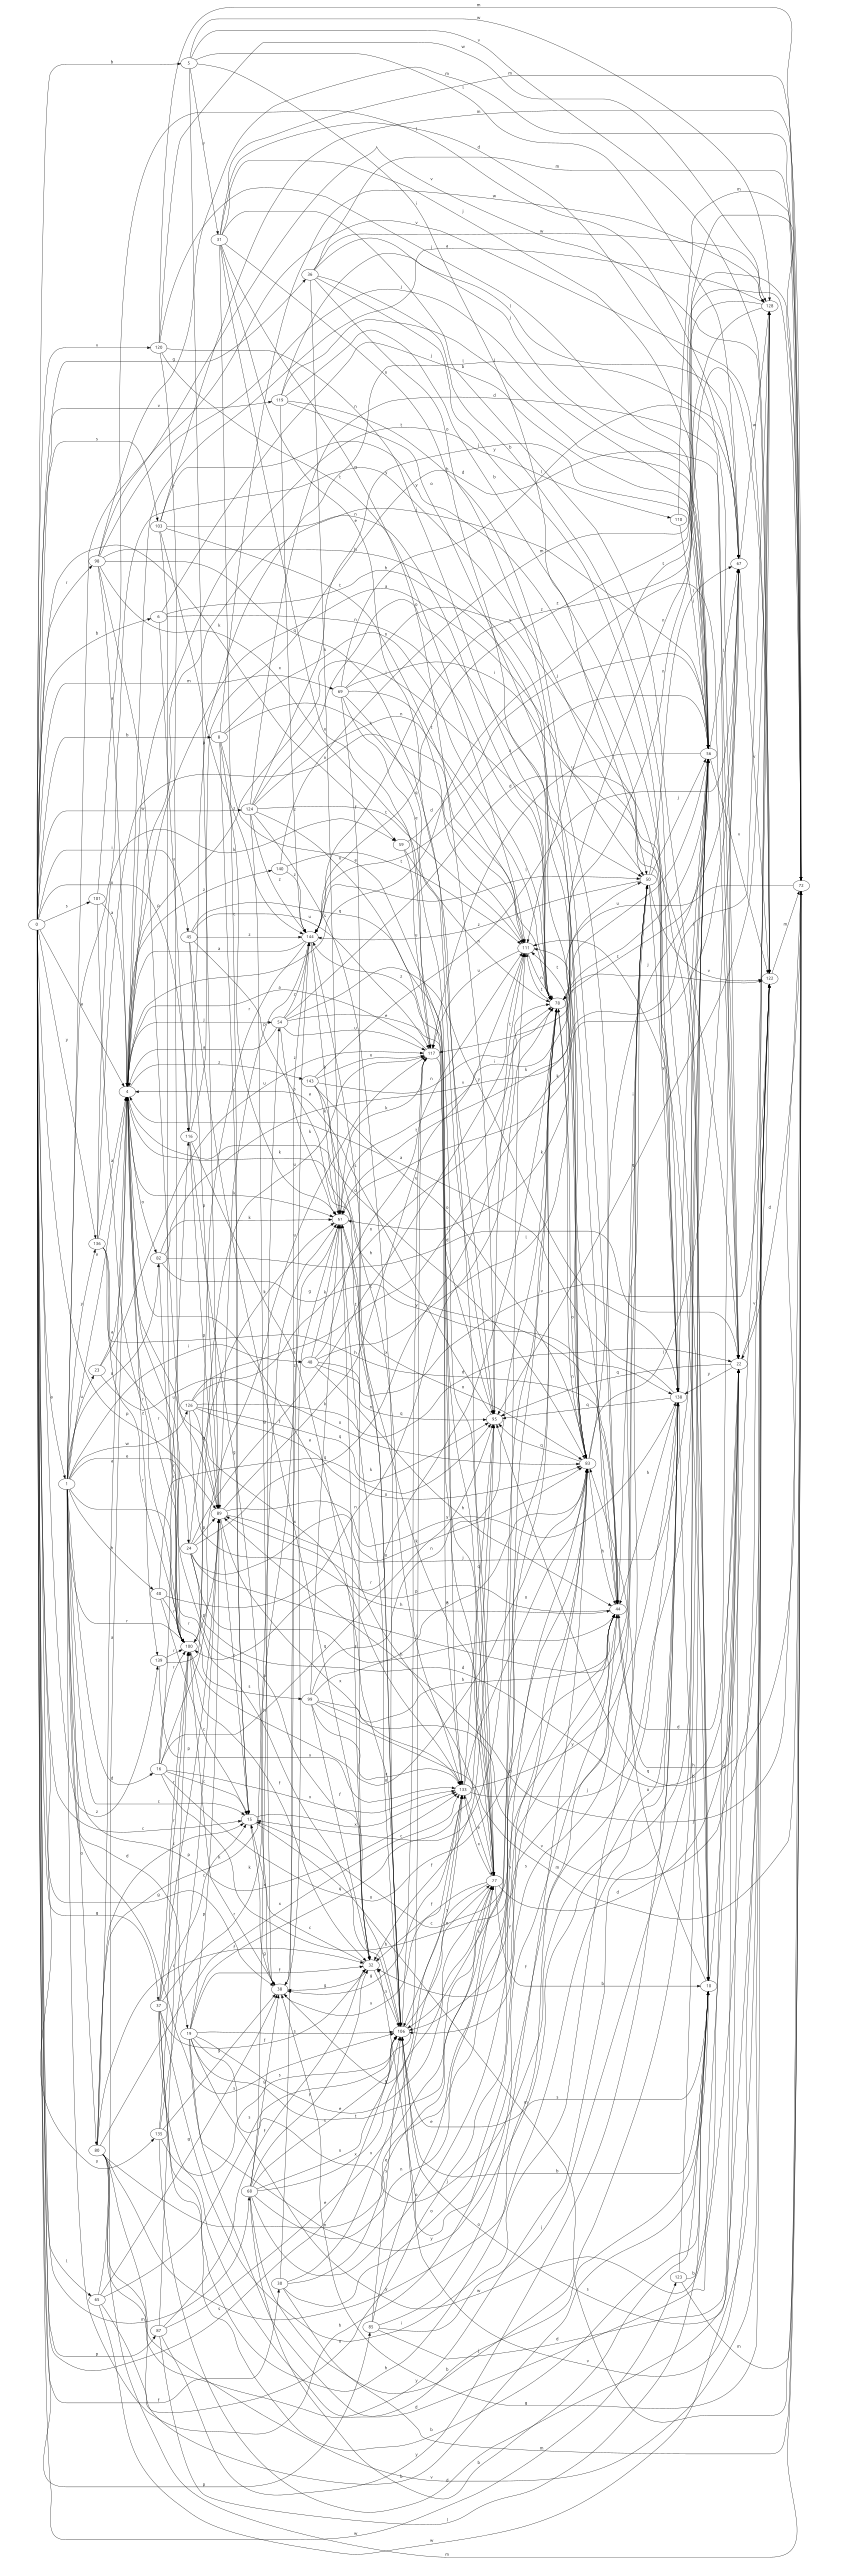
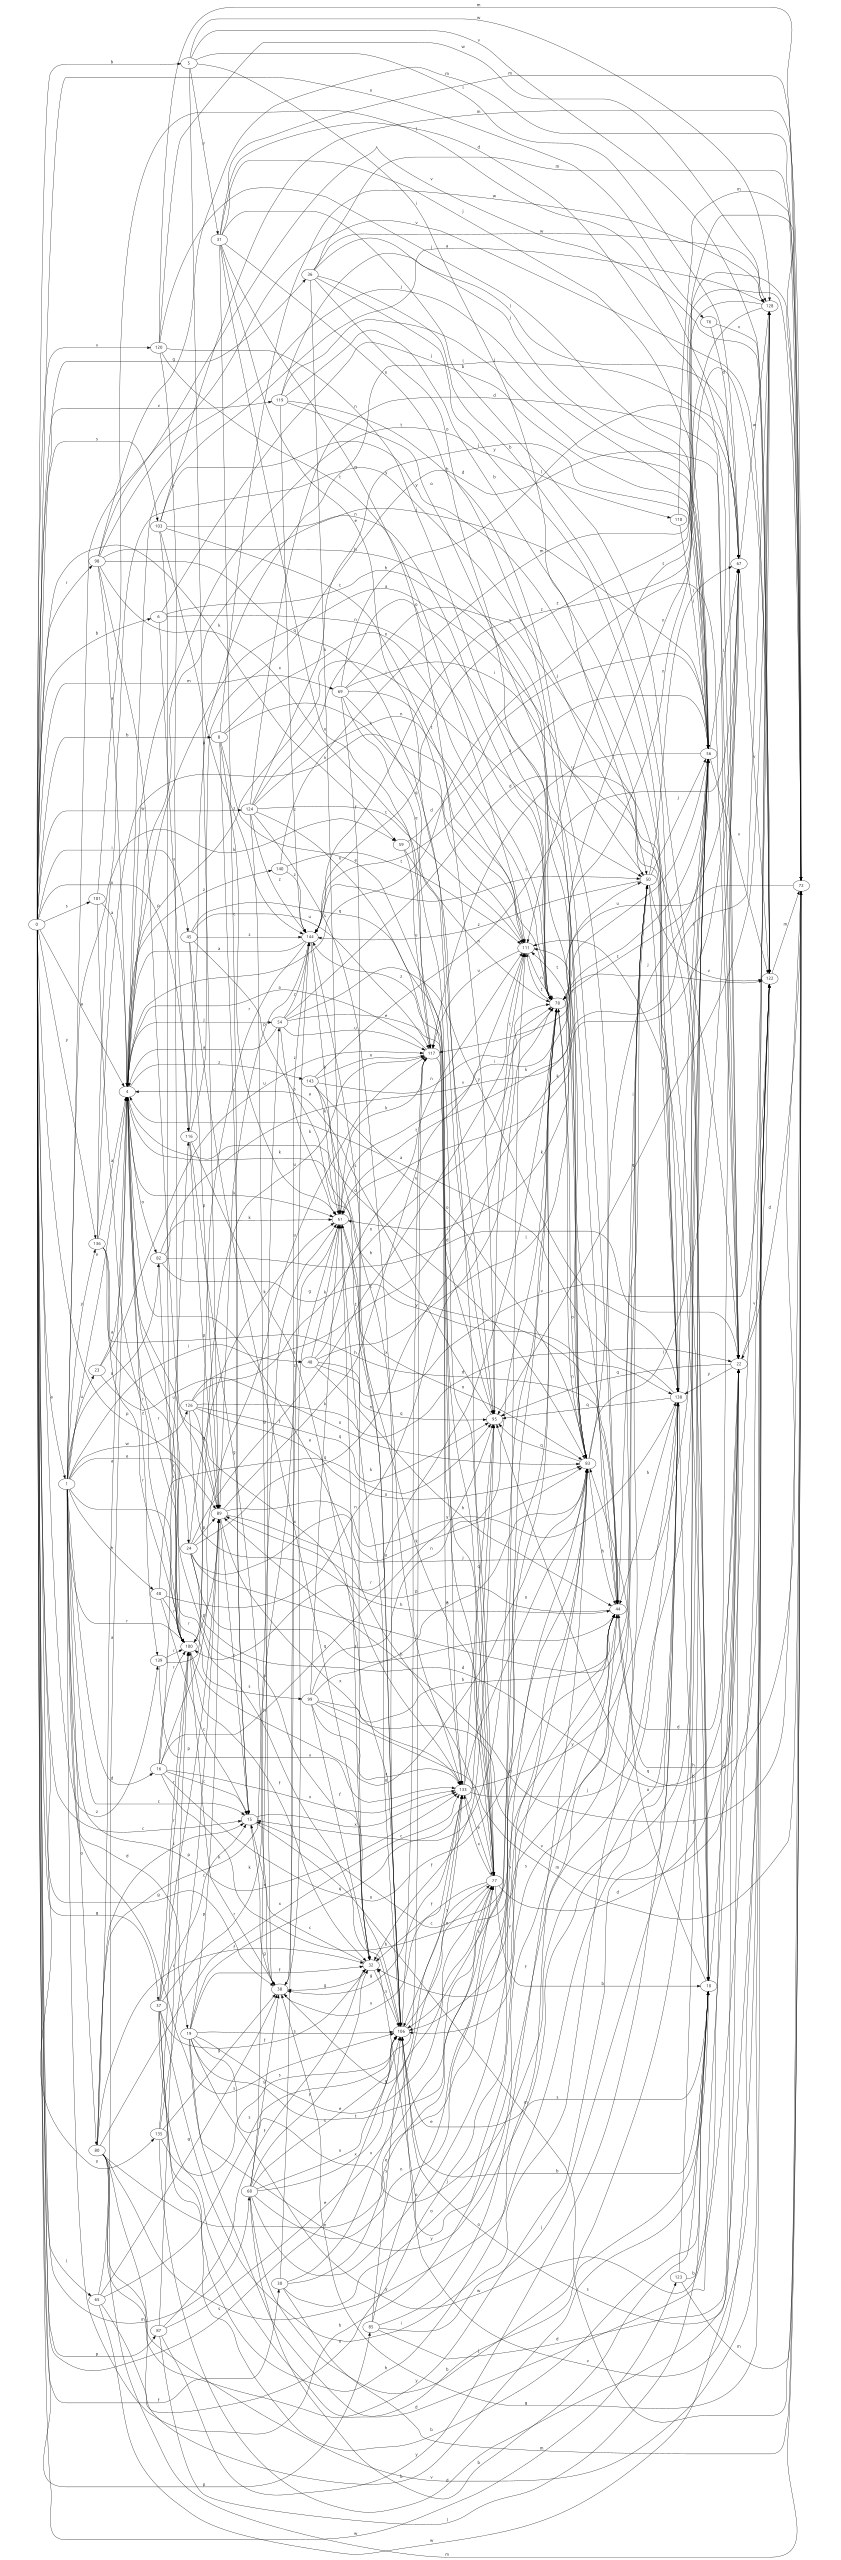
none -> (709, 322)
